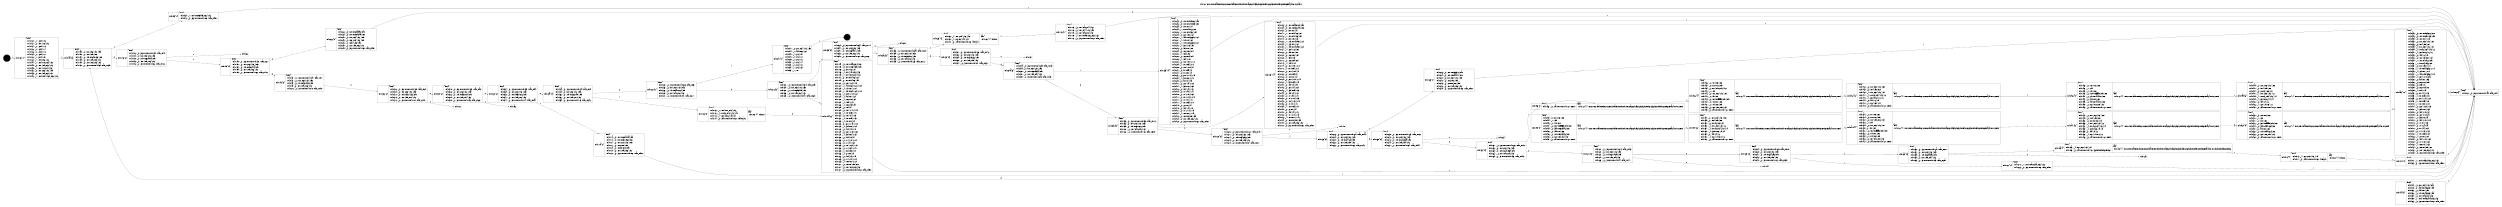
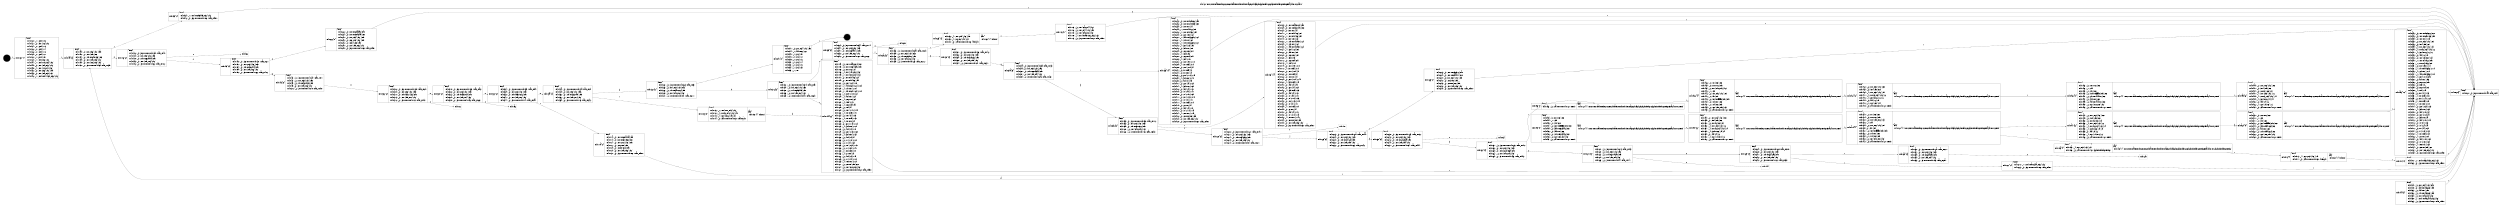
(1029, 57) -> none
(2001, 152) -> (2046, 140)
